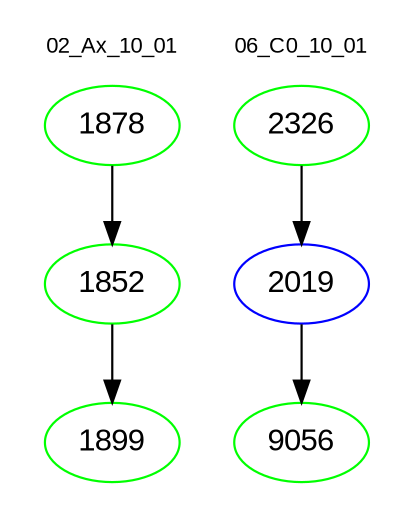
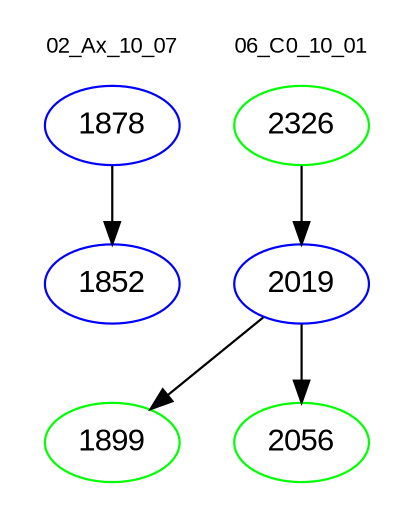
(112, 47) -> (112, 47)
(112, 125) -> (112, 125)
(112, 284) -> (112, 284)
(112, 352) -> (230, 345)
(302, 442) -> (302, 442)
